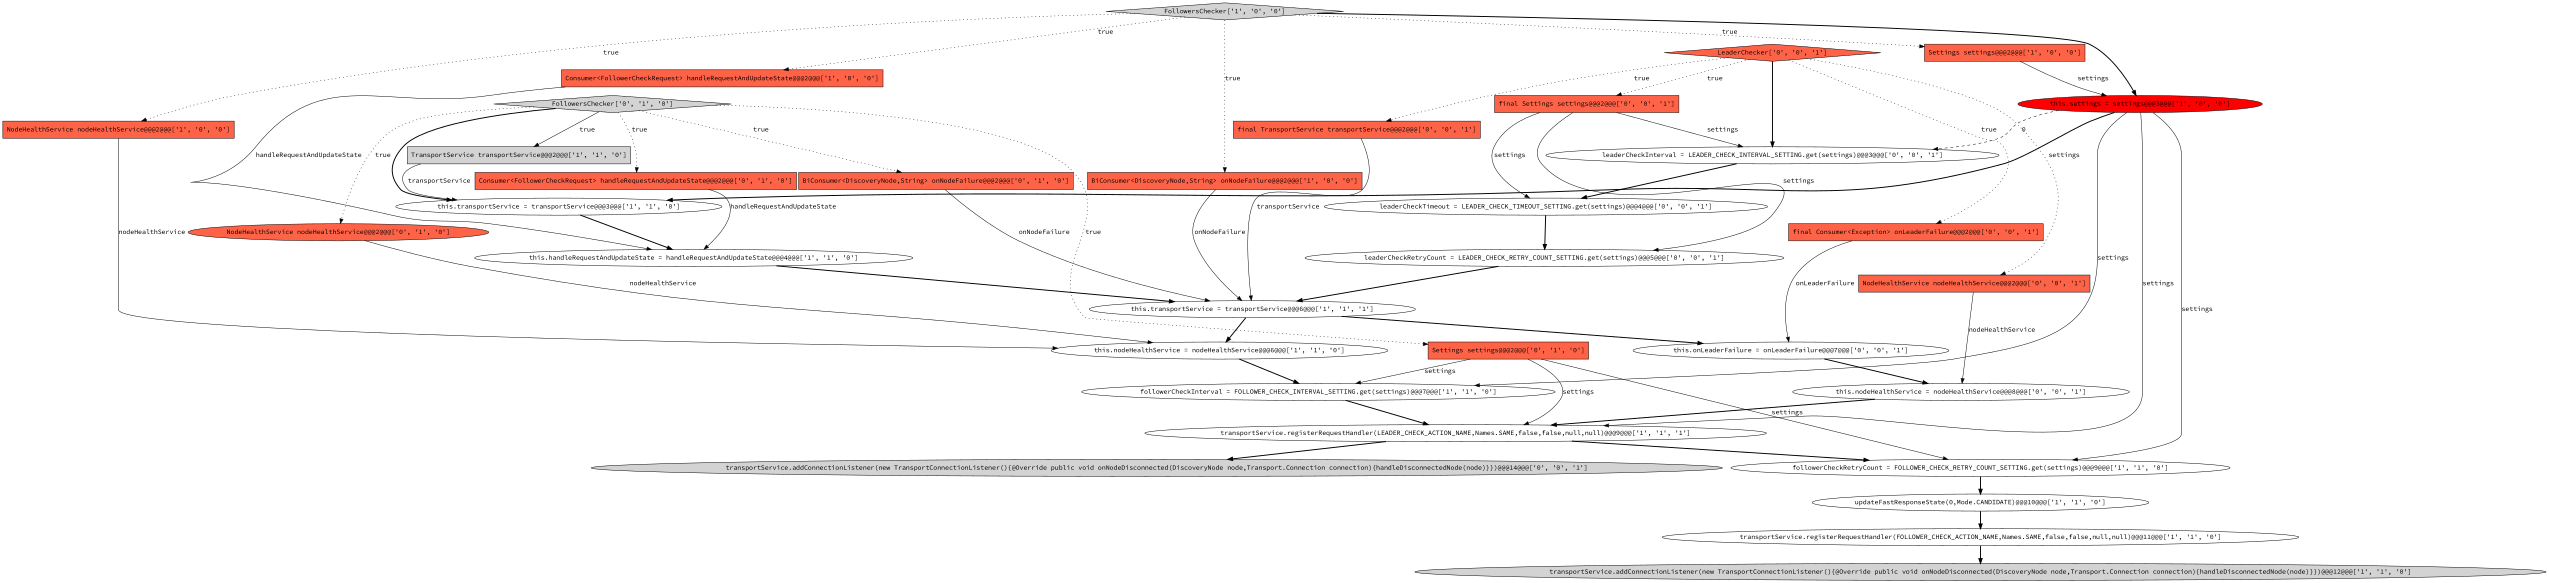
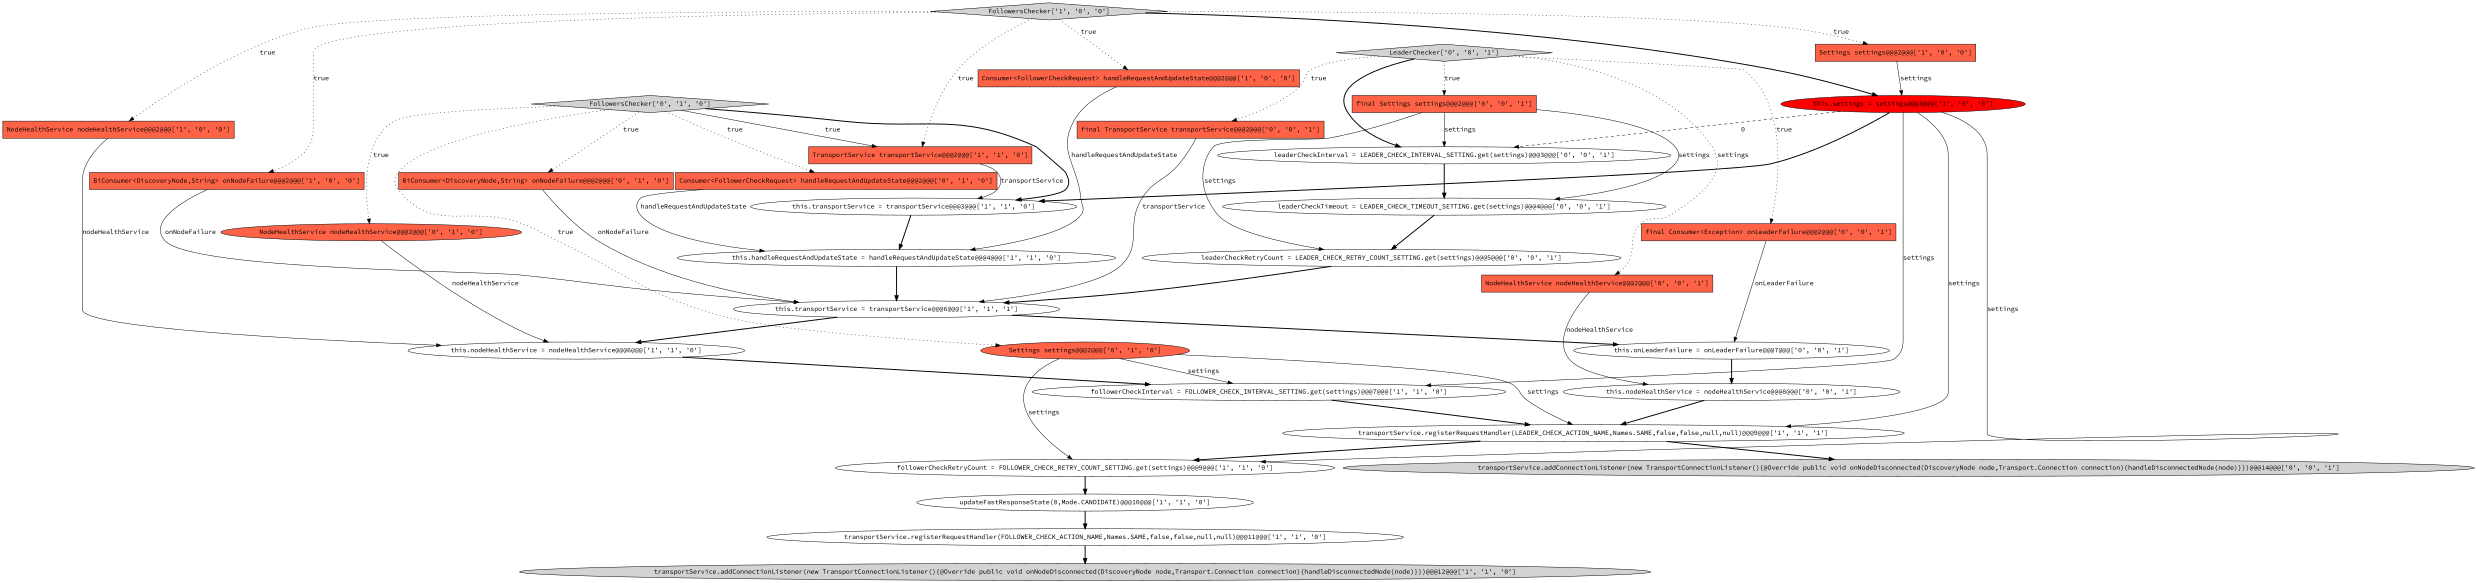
(1772, 53) -> (1444, 53)
none -> (961, 66)
(519, 155) -> (920, 155)
(1508, 351) -> (1085, 351)
